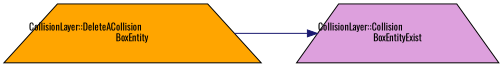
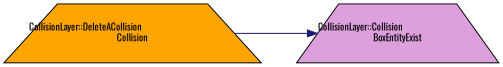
(133, 33) -> (133, 33)
